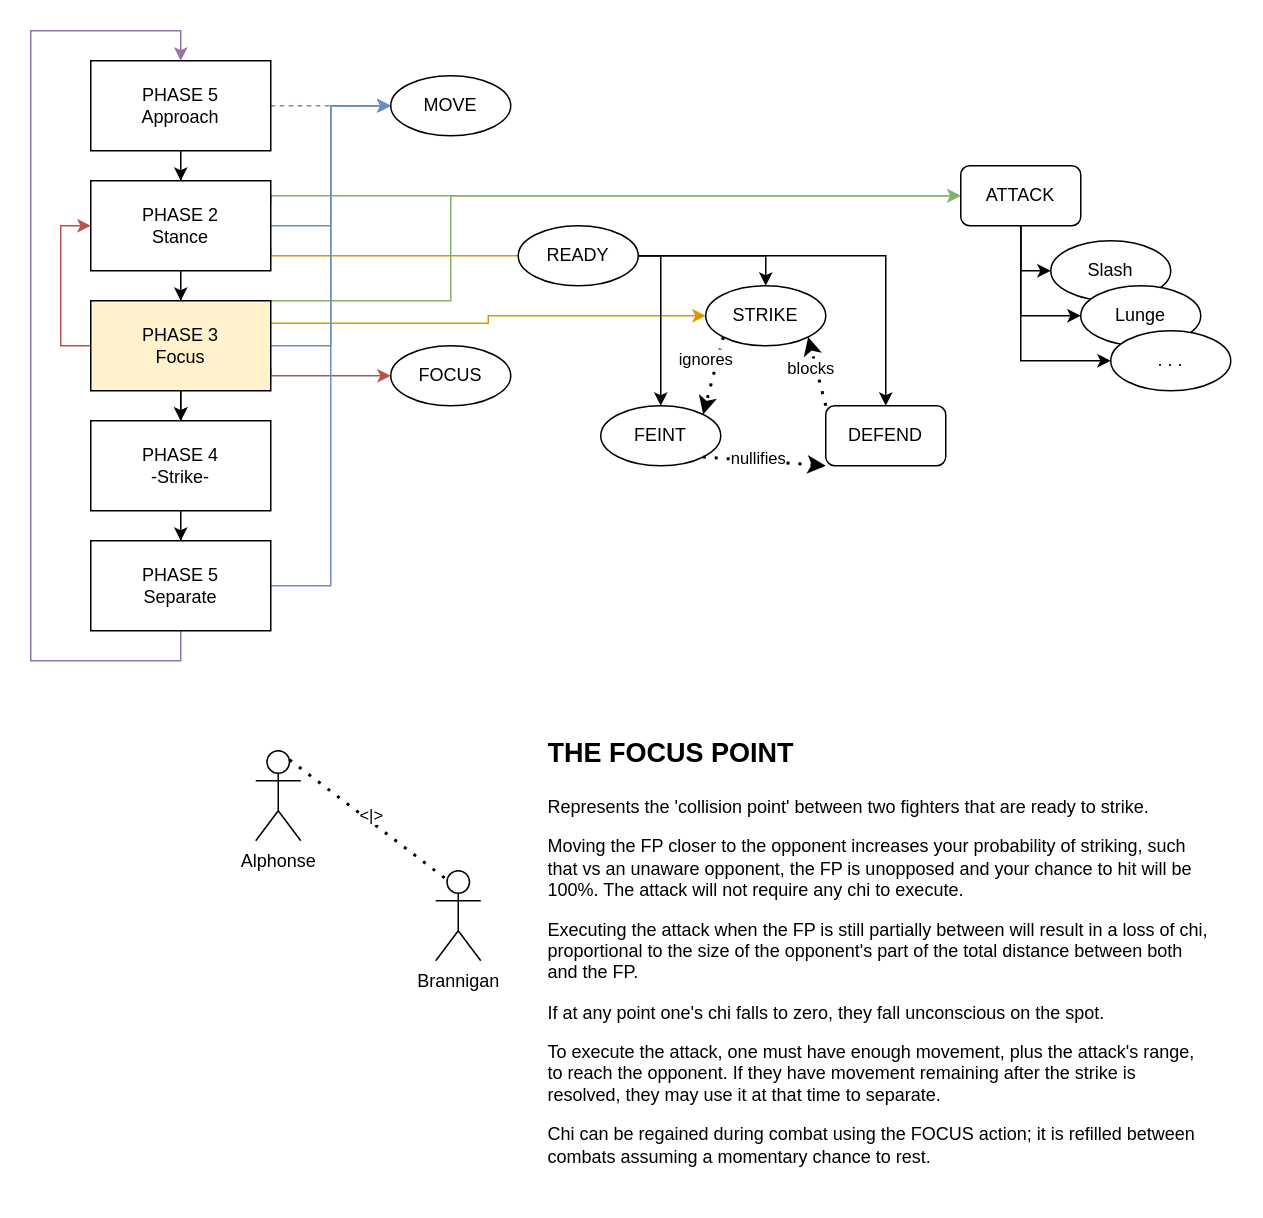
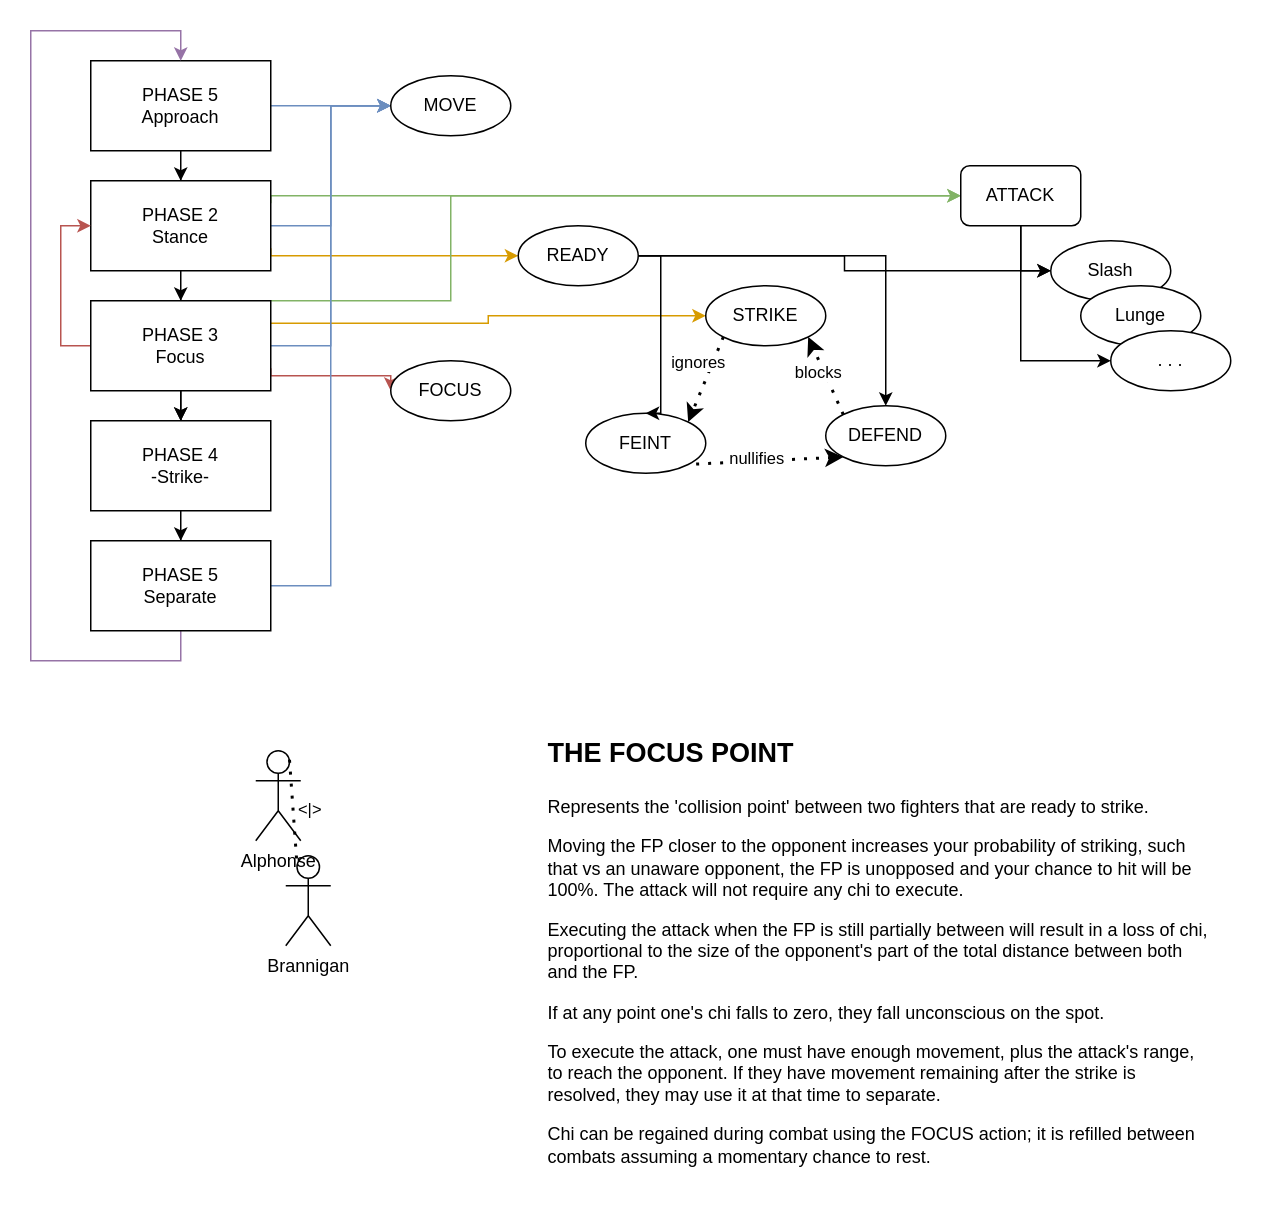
(300, 106) -> (300, 106)
(511, 256) -> (507, 256)
(766, 267) -> (925, 271)
(1047, 316) -> none
(181, 346) -> (181, 346)
(451, 376) -> (451, 391)
(661, 436) -> (646, 443)
(886, 436) -> (886, 436)
(458, 916) -> (308, 901)
